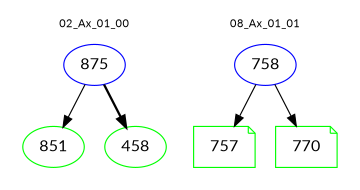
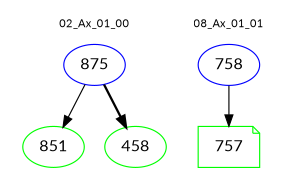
(306, 147) -> none
